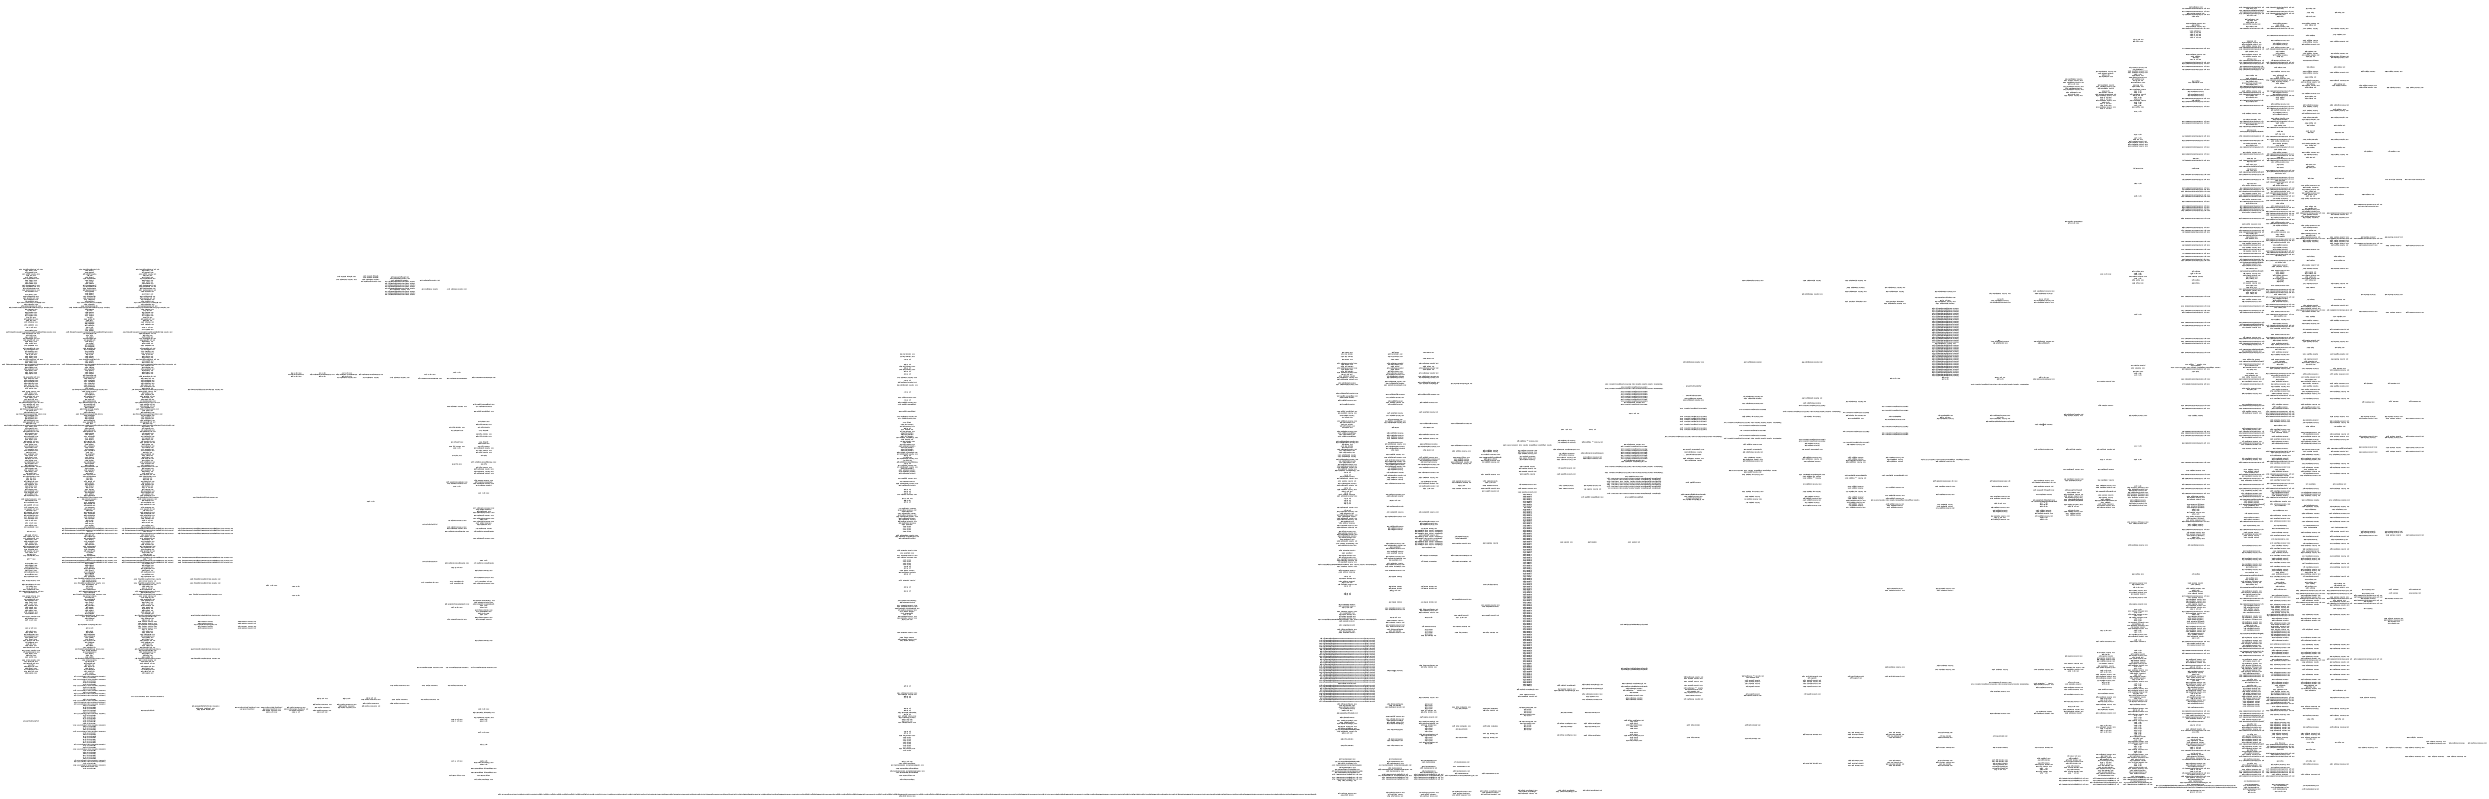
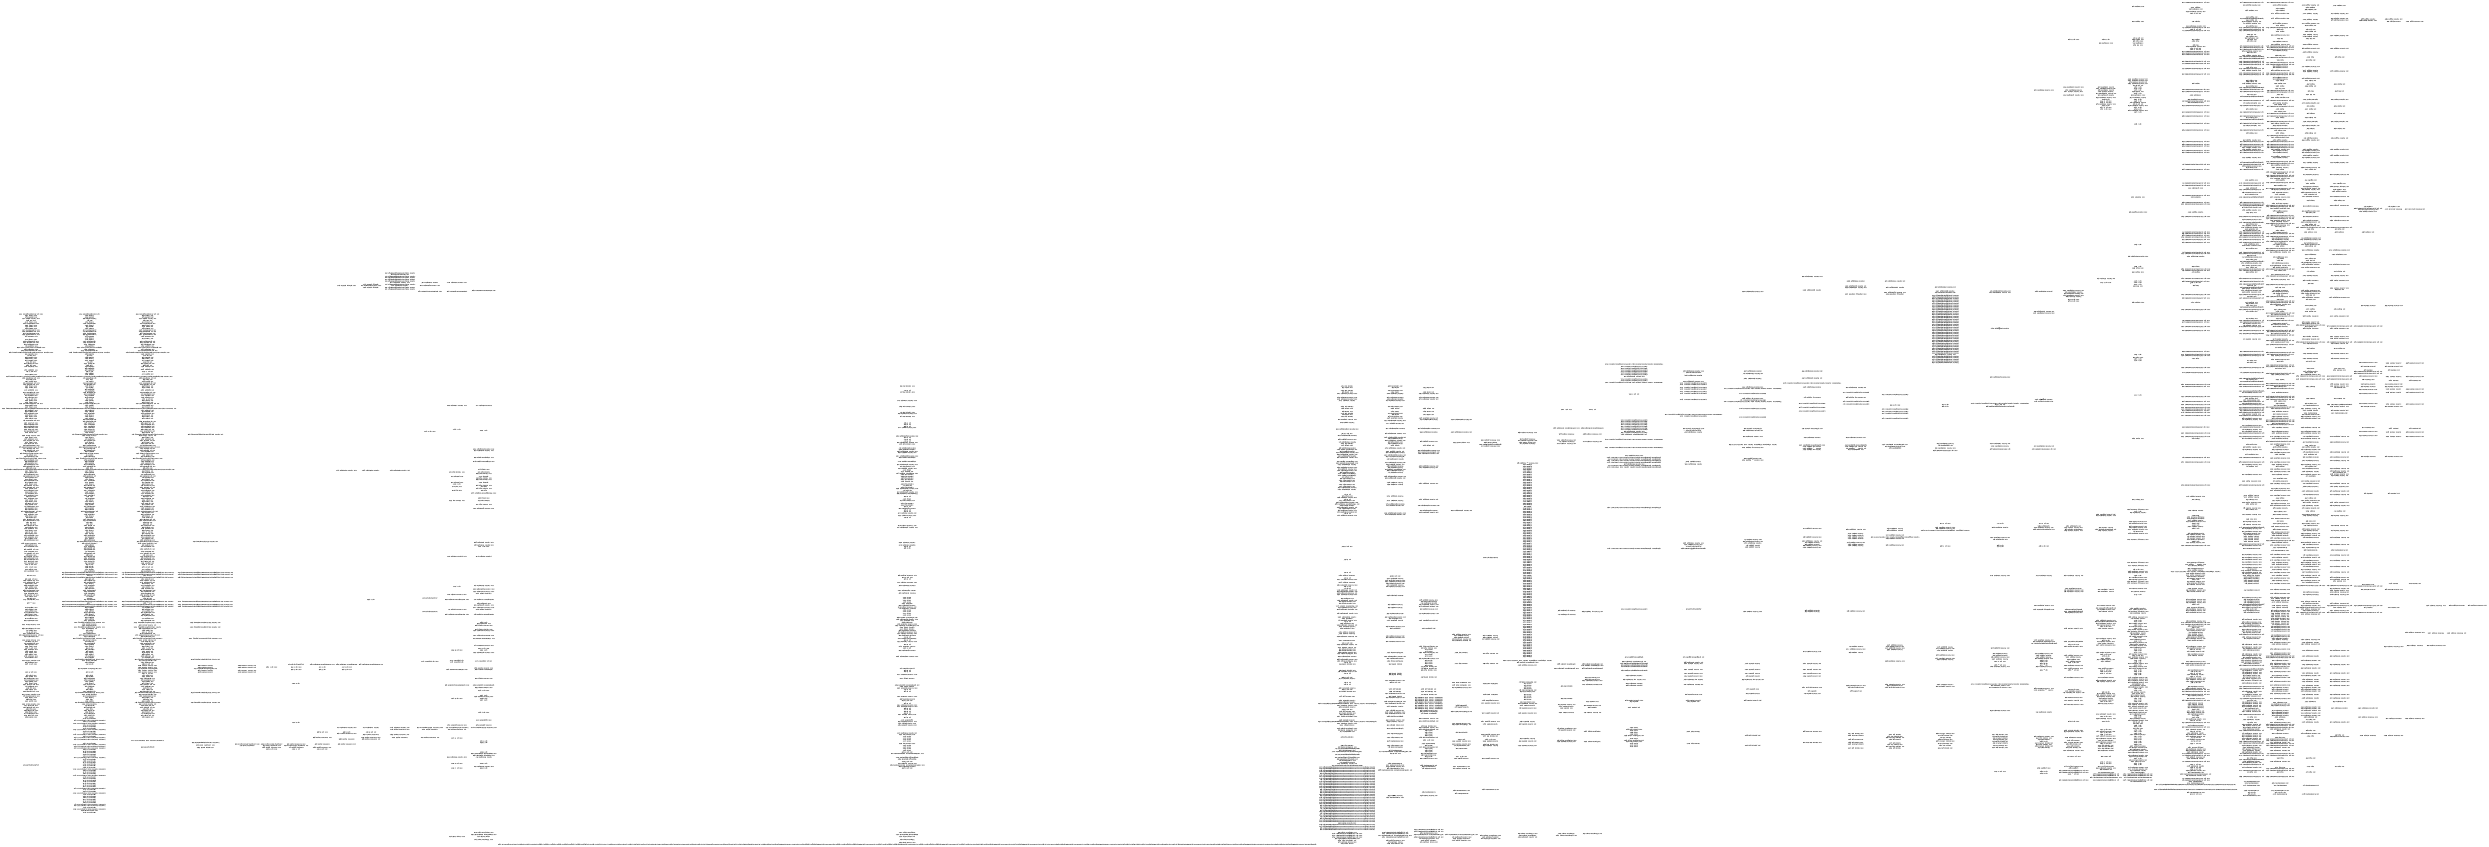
(2252, 481) -> none
none -> (31, 709)
